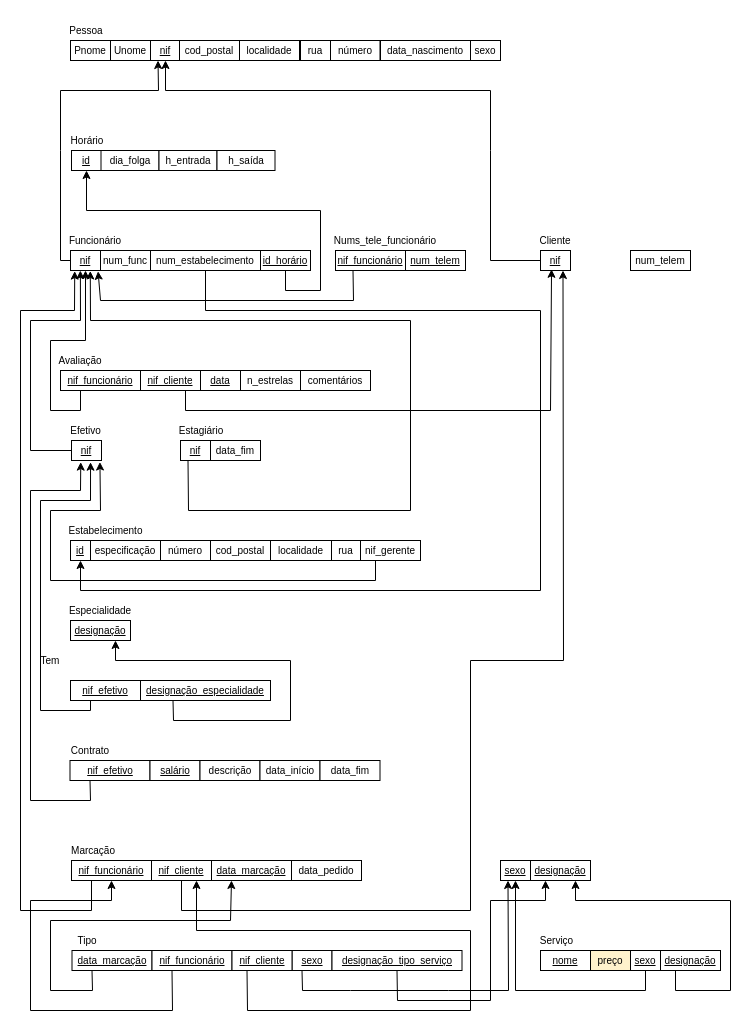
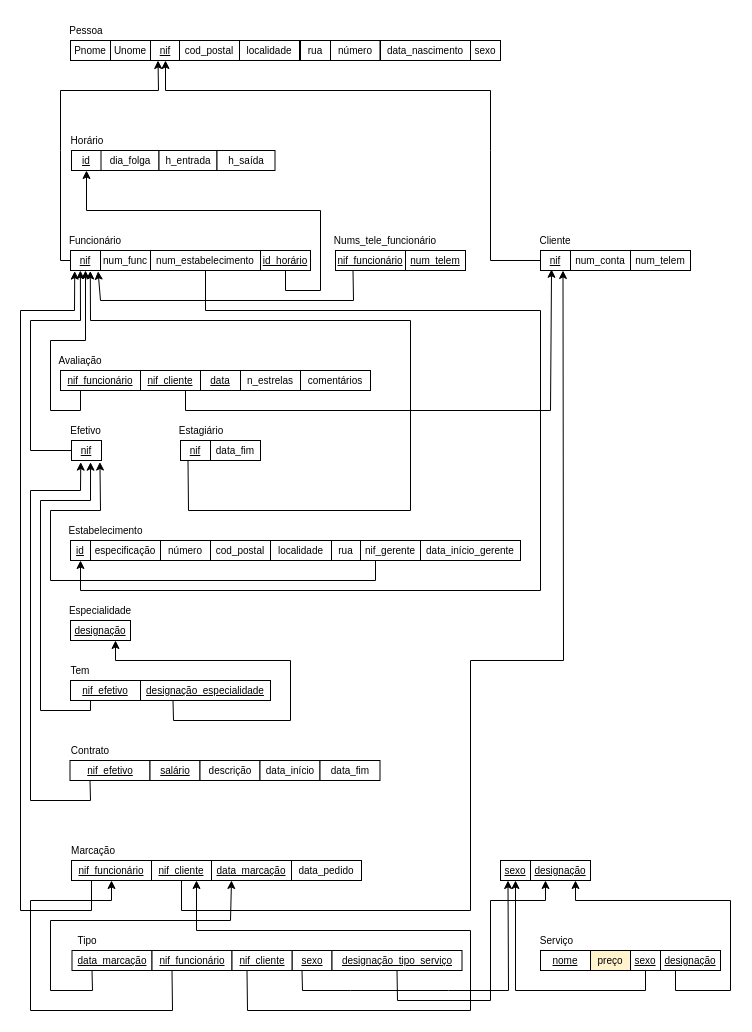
none -> (601, 261)
none -> (471, 551)
(51, 661) -> (81, 671)
